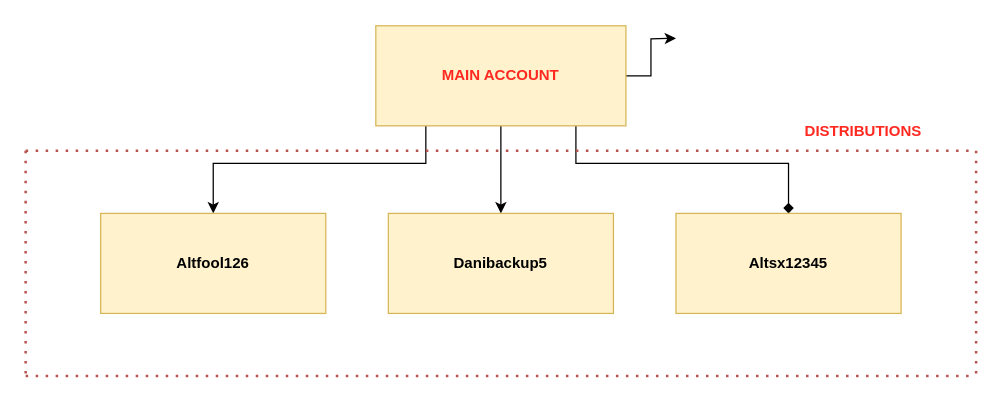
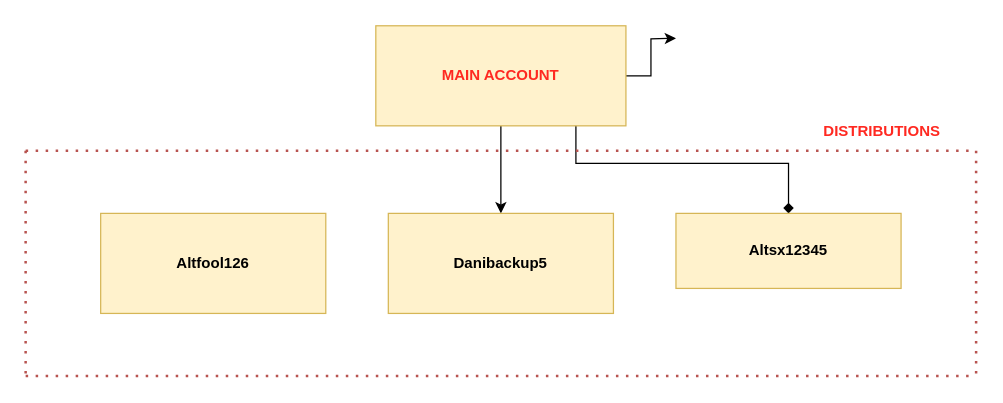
(863, 132) -> (882, 132)
(317, 163) -> none
(788, 263) -> (788, 251)
